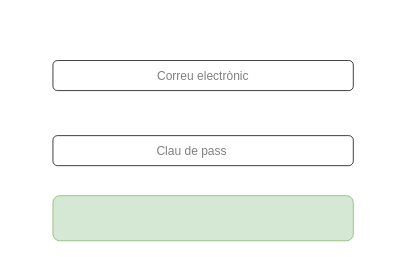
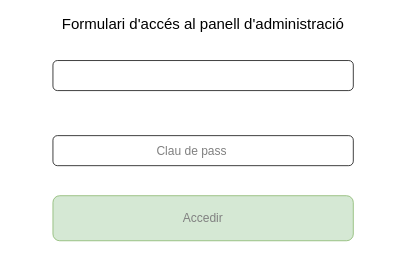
none -> (203, 23)
(203, 75) -> none
none -> (203, 218)
